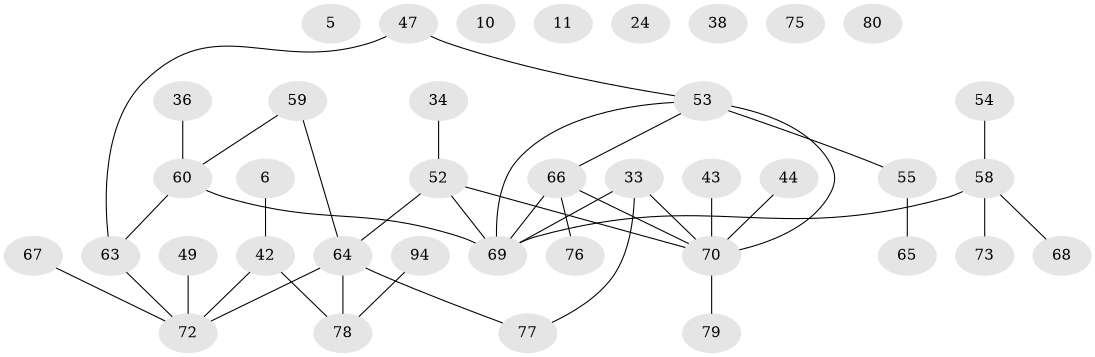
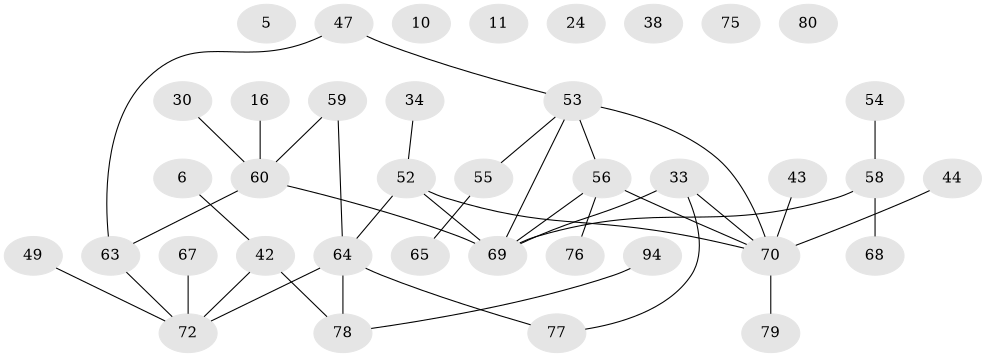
(183, 101) -> (183, 101)
none -> (260, 101)
(557, 178) -> (602, 178)
(985, 256) -> none
